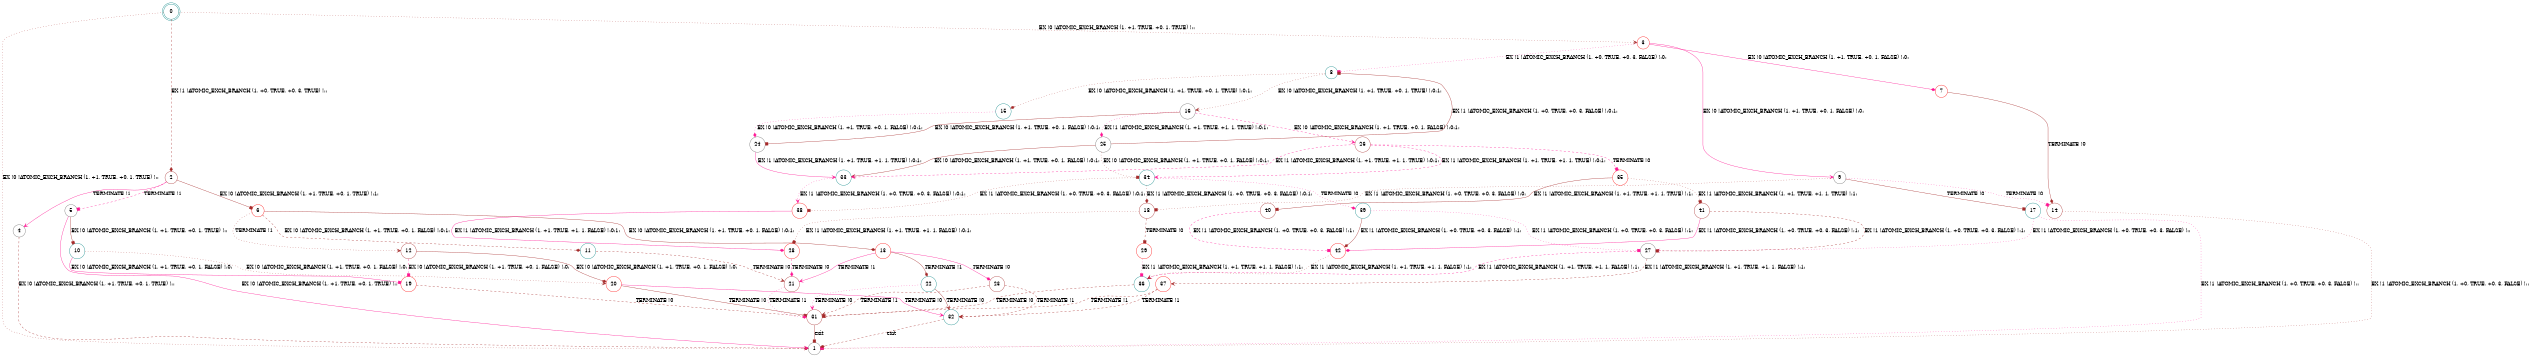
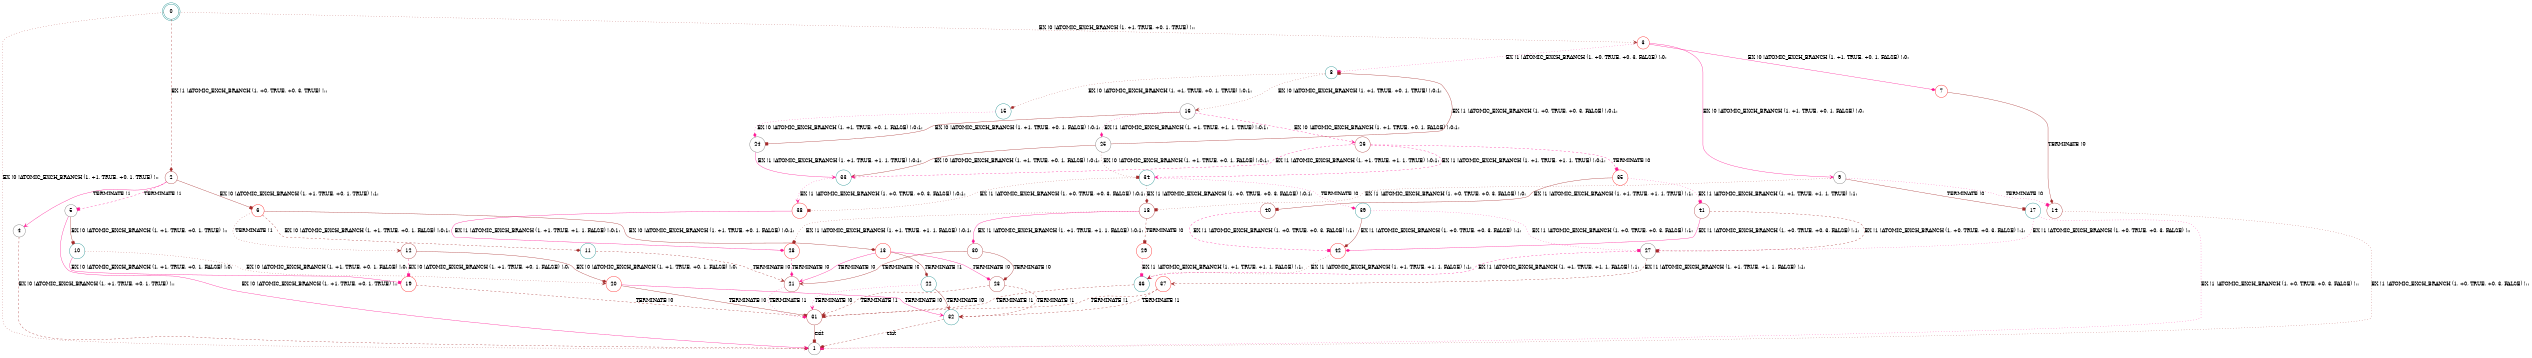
(1663, 182) -> (1663, 182)
none -> (975, 251)
(857, 268) -> (857, 268)
(1015, 301) -> (1015, 301)
